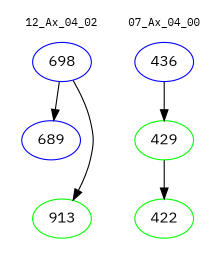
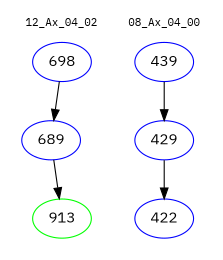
(165, 23) -> (165, 23)
(164, 62) -> (164, 62)
(93, 135) -> (56, 174)
(164, 140) -> (164, 140)
(164, 219) -> (164, 219)
